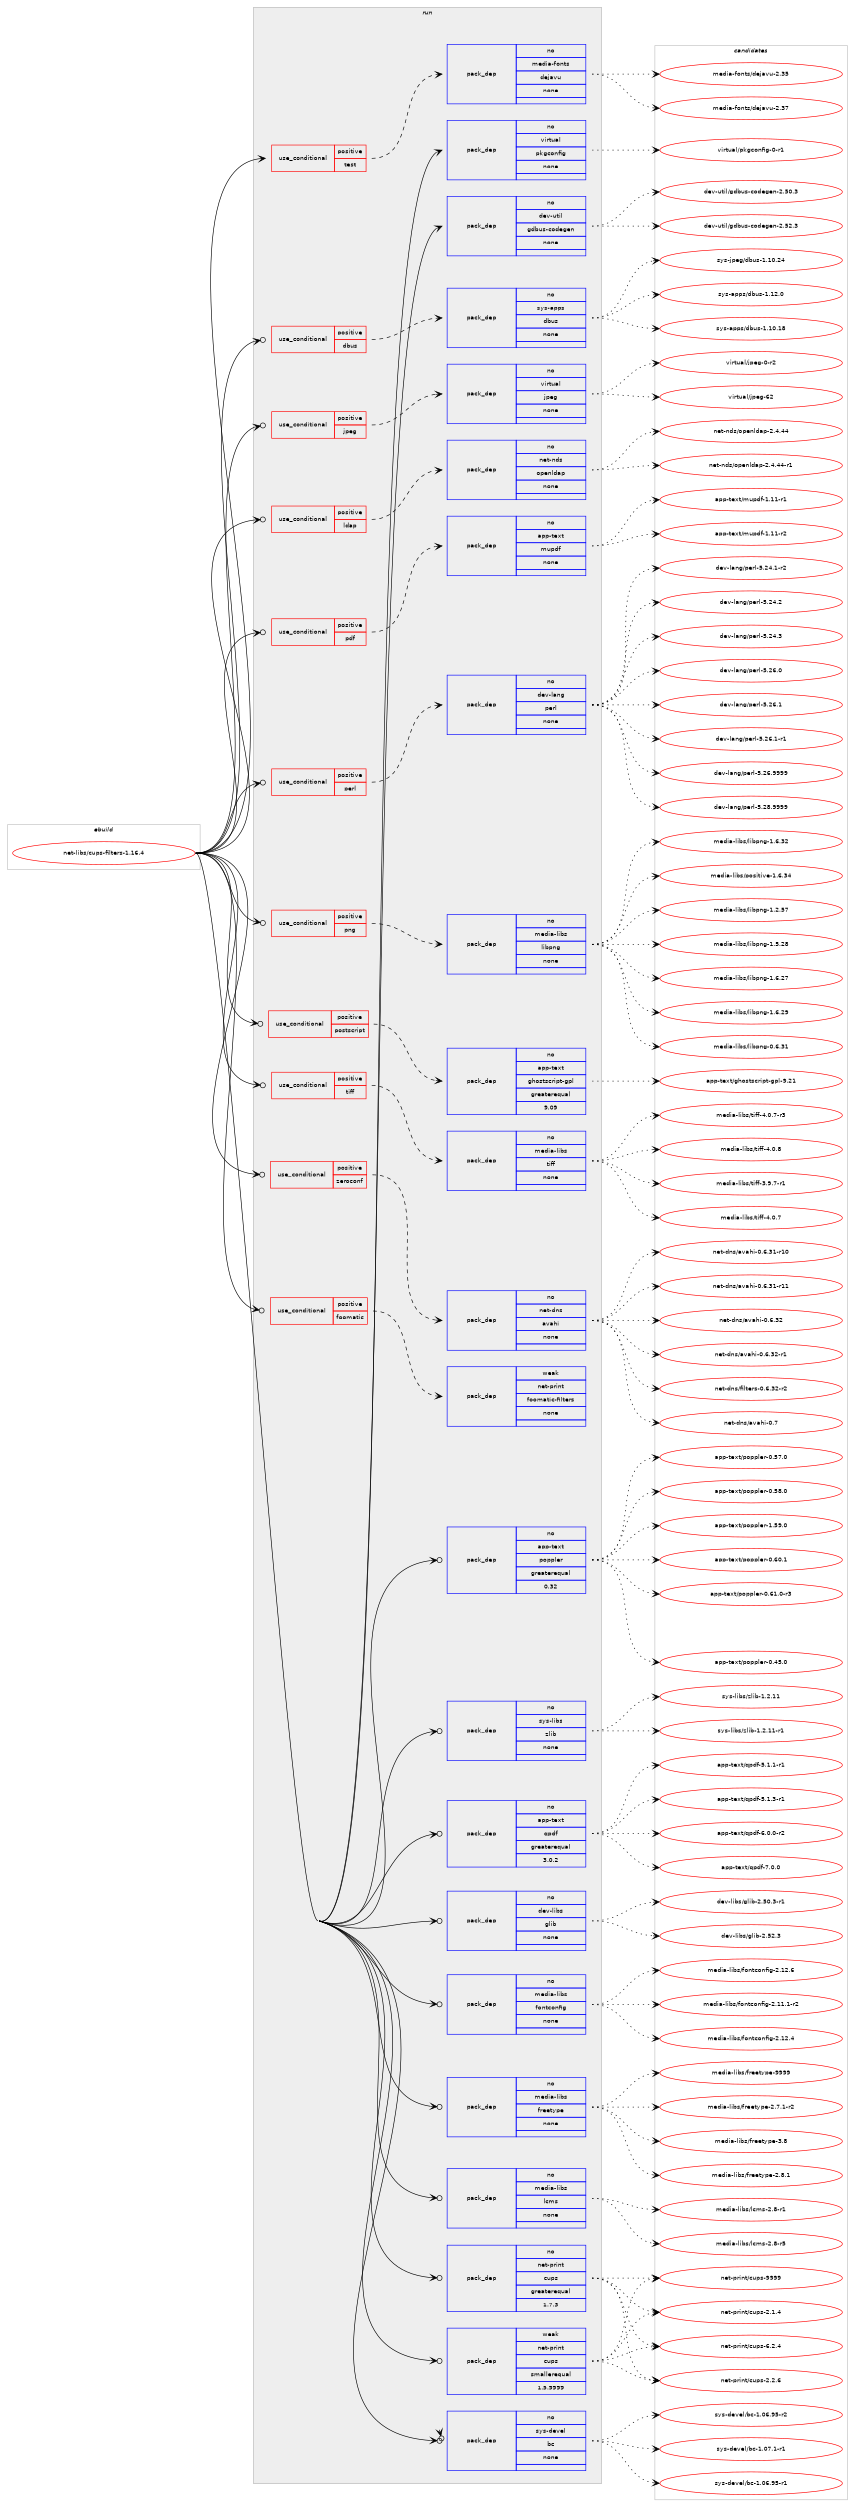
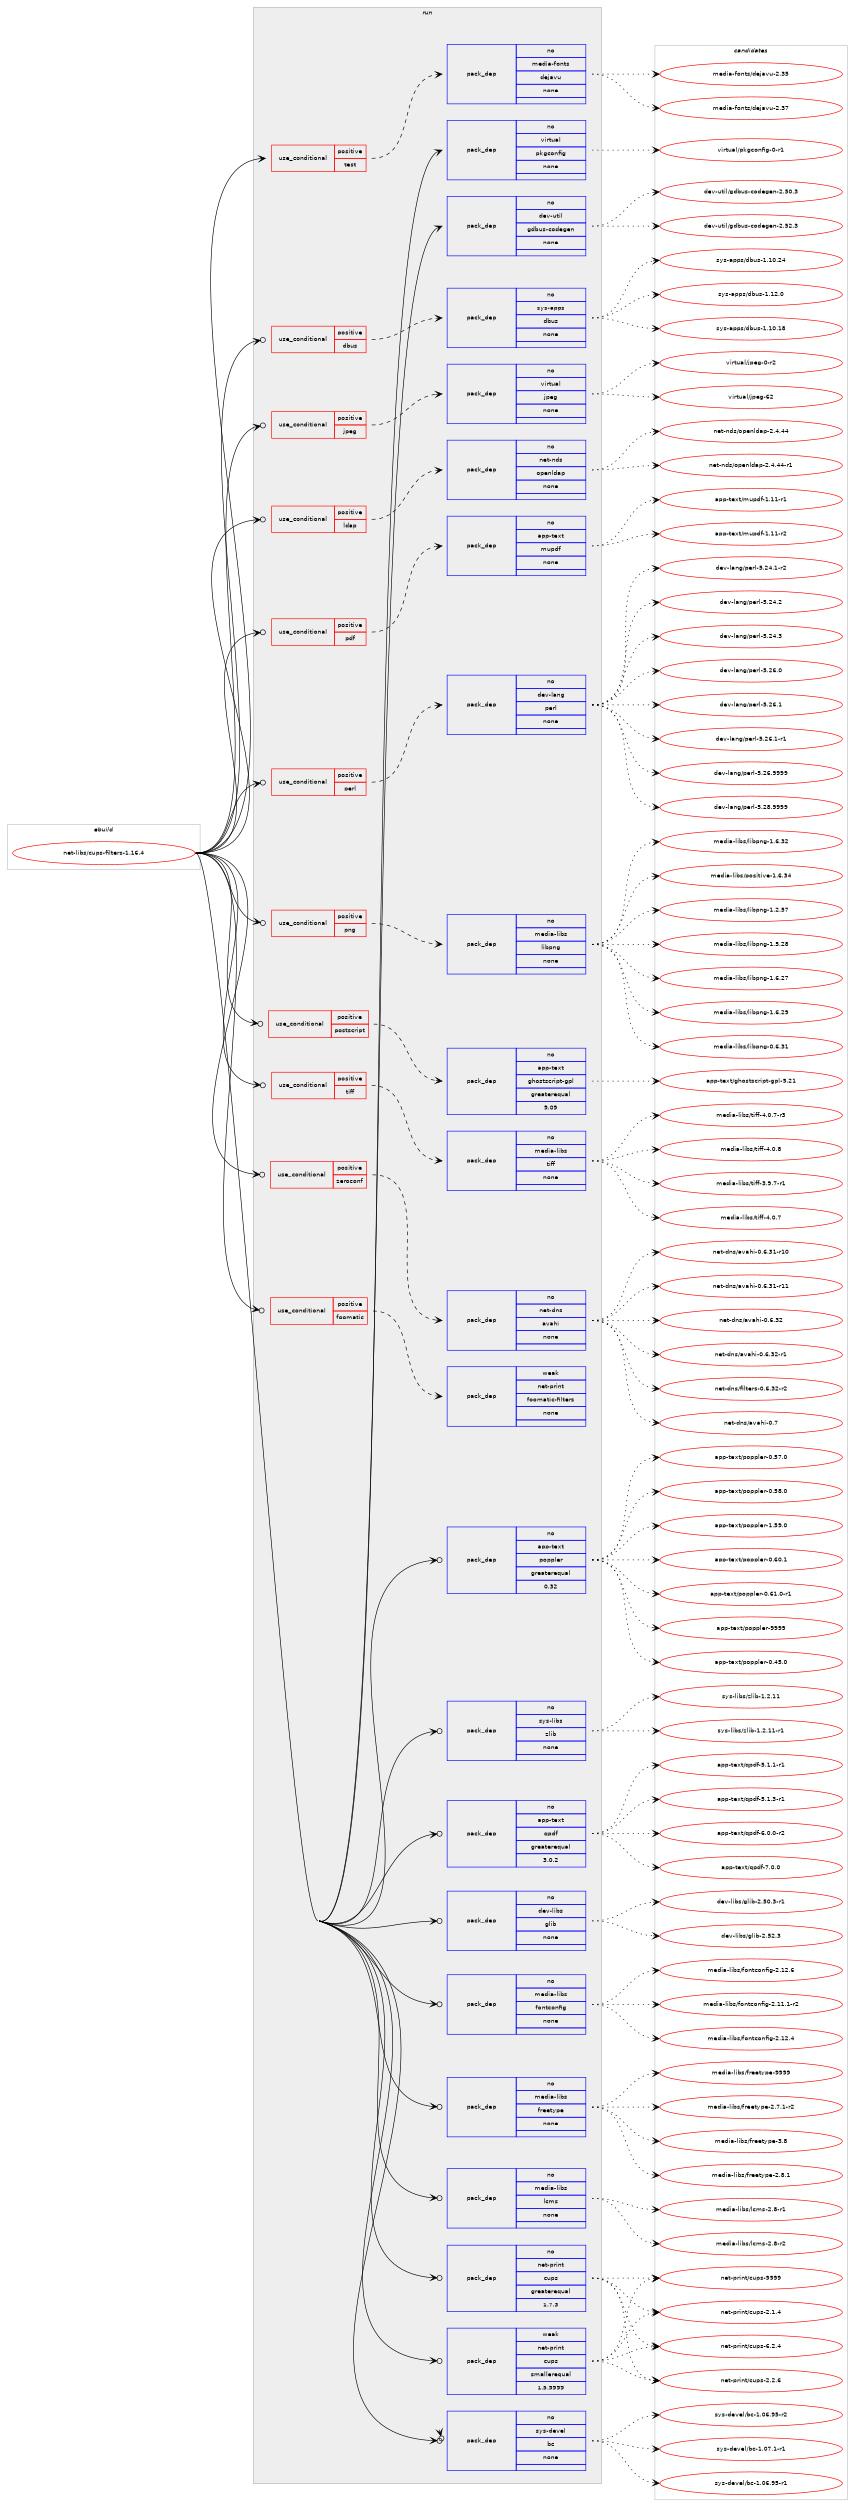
(751, 260) -> (751, 260)
(751, 1594) -> (751, 1594)
none -> (751, 1628)
(751, 2244) -> (751, 2244)
